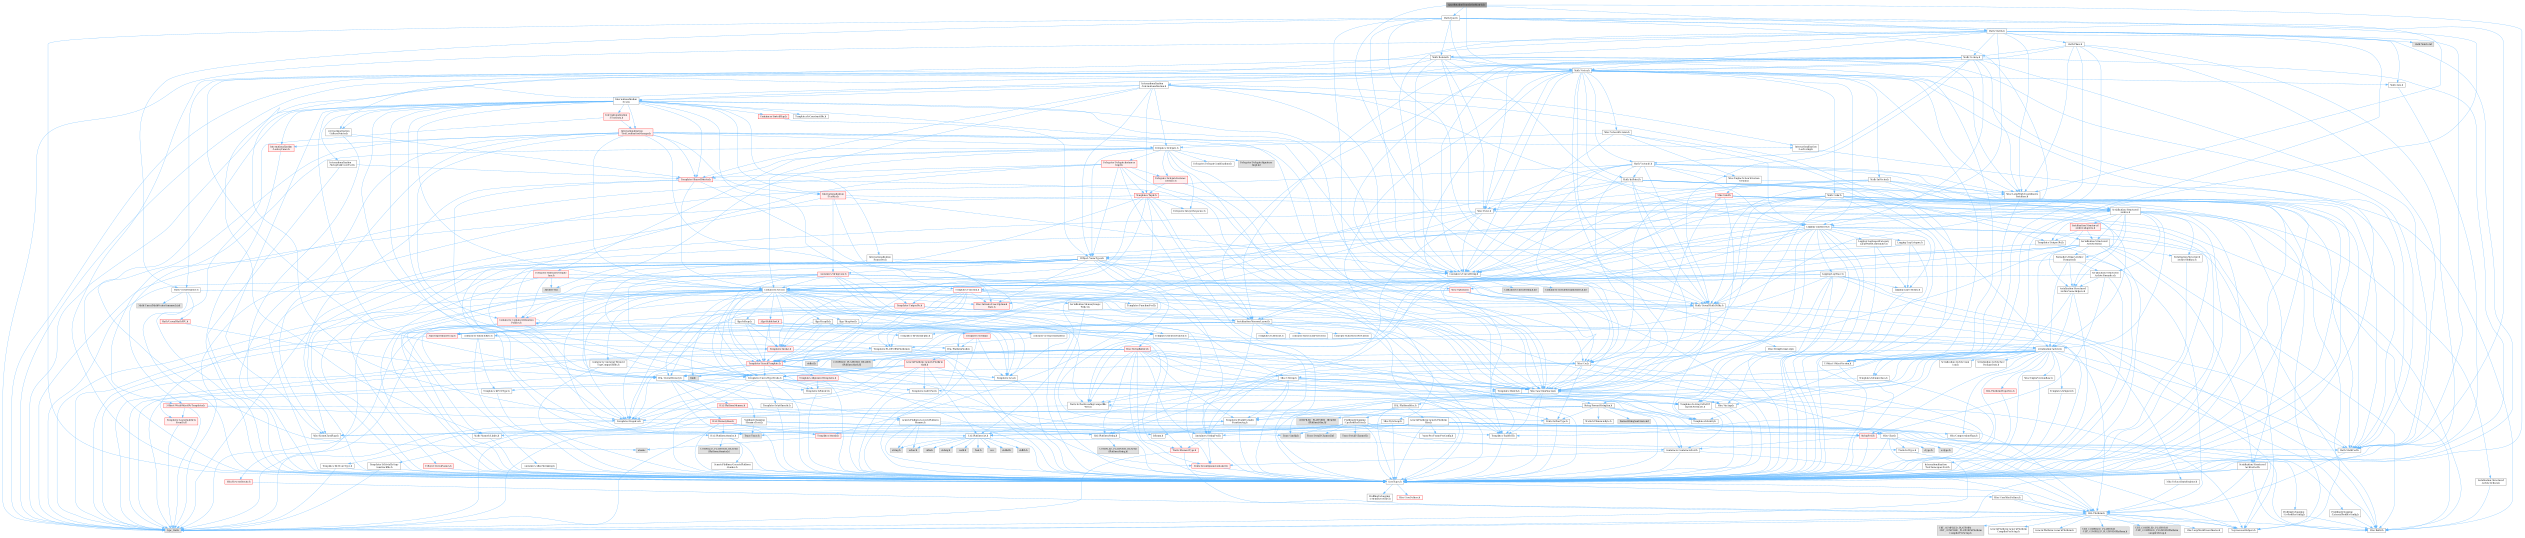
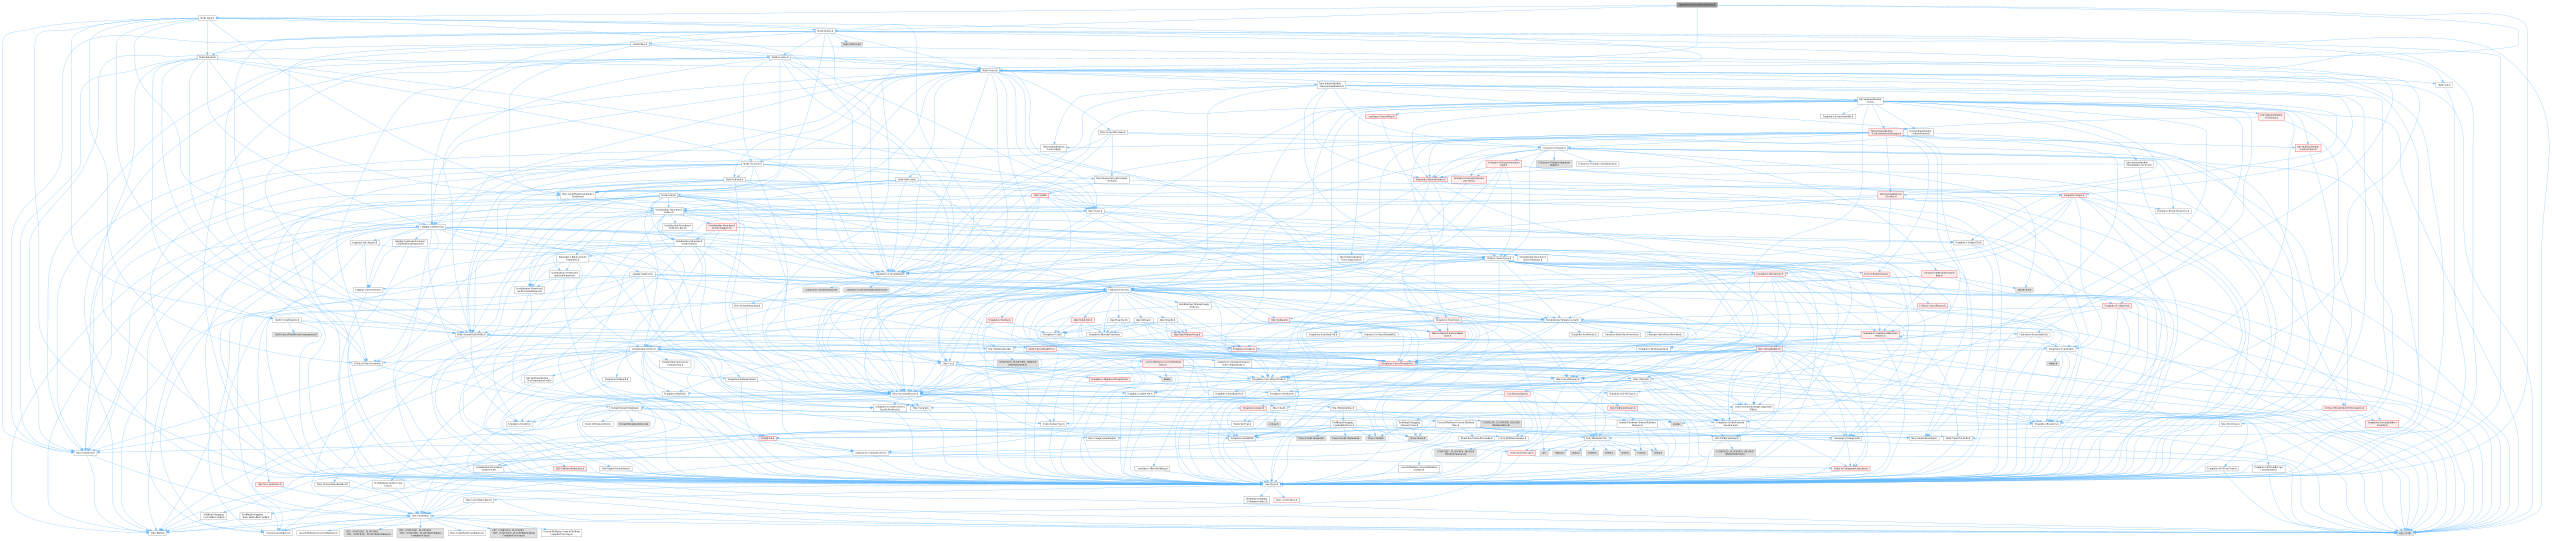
(880, 258) -> (1351, 258)
none -> (1876, 274)
(597, 299) -> none
(2067, 321) -> (691, 299)
(892, 349) -> (2061, 349)
(1296, 358) -> none
none -> (1520, 362)
(914, 374) -> (1181, 350)
none -> (1297, 399)
(1158, 436) -> none
(978, 450) -> none
(1929, 450) -> none
(2208, 502) -> (407, 498)
(2461, 522) -> (97, 510)
